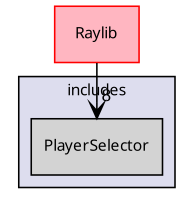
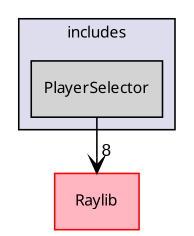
(97, 86) -> (97, 140)
